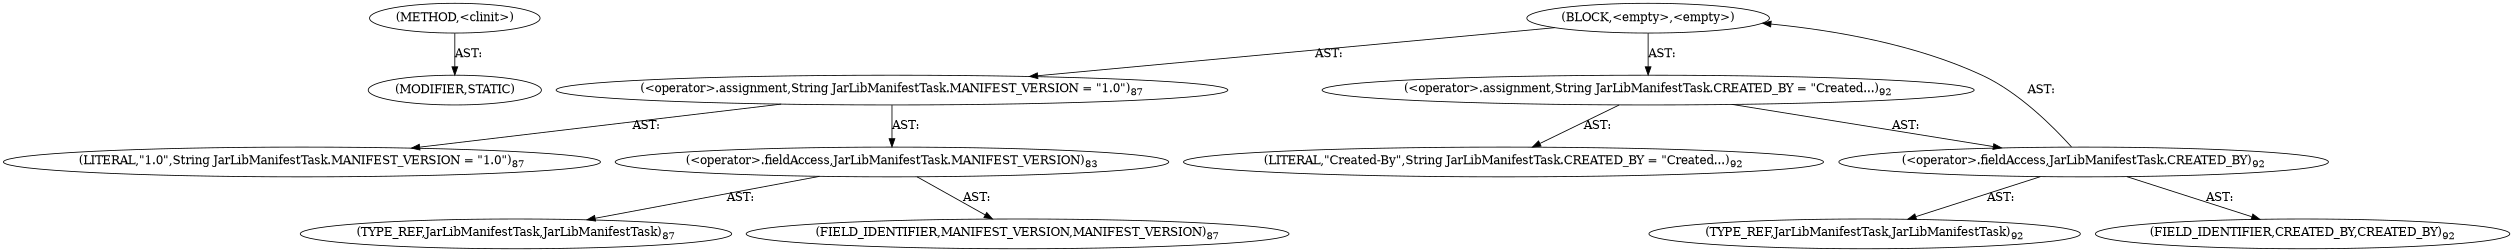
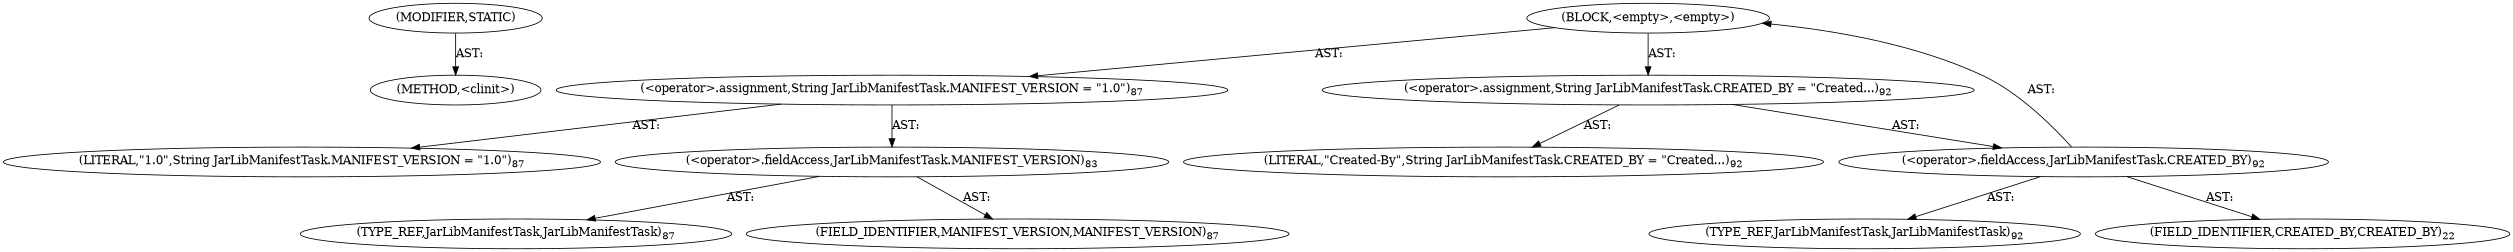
(455, 50) -> (456, 50)
(2449, 233) -> (2449, 233)
